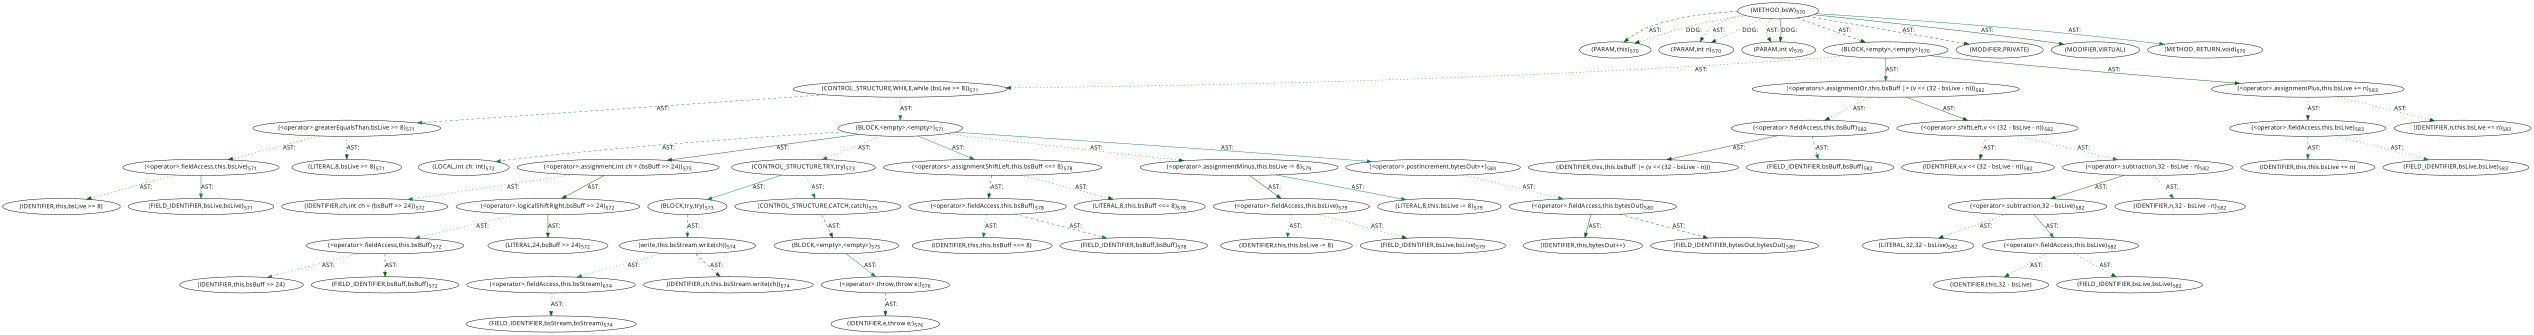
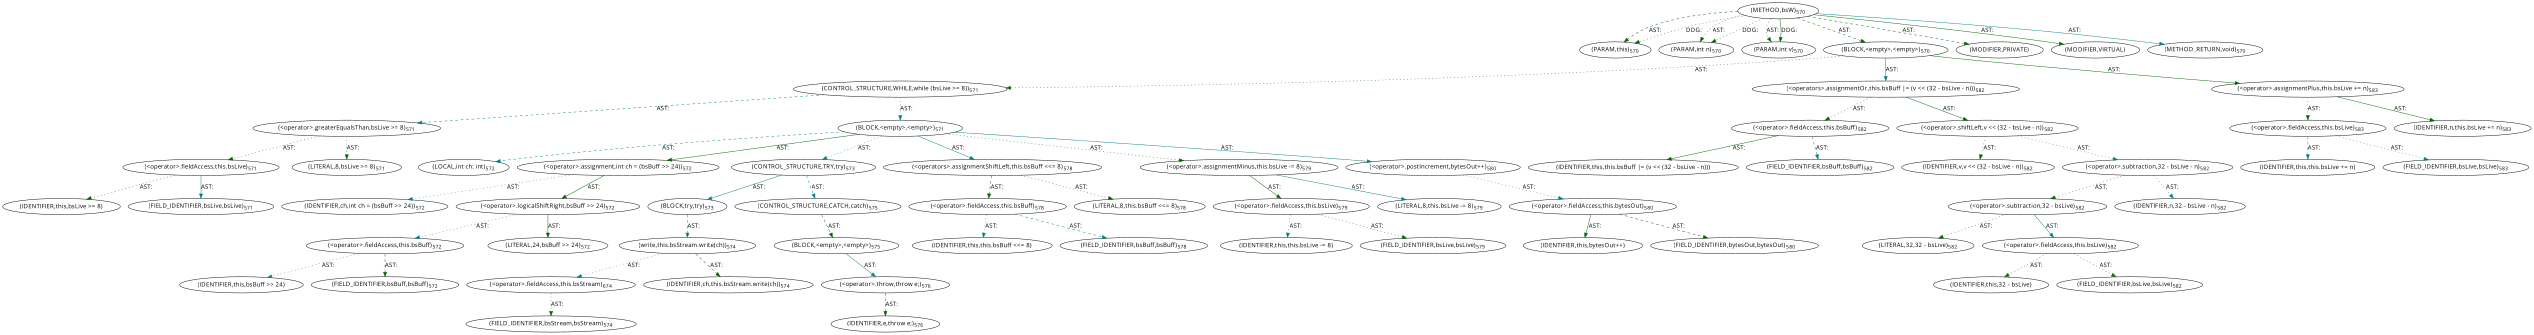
(2384, 108) -> (2384, 108)
(687, 167) -> (687, 167)
(810, 185) -> (810, 185)
(2090, 186) -> (2090, 186)
